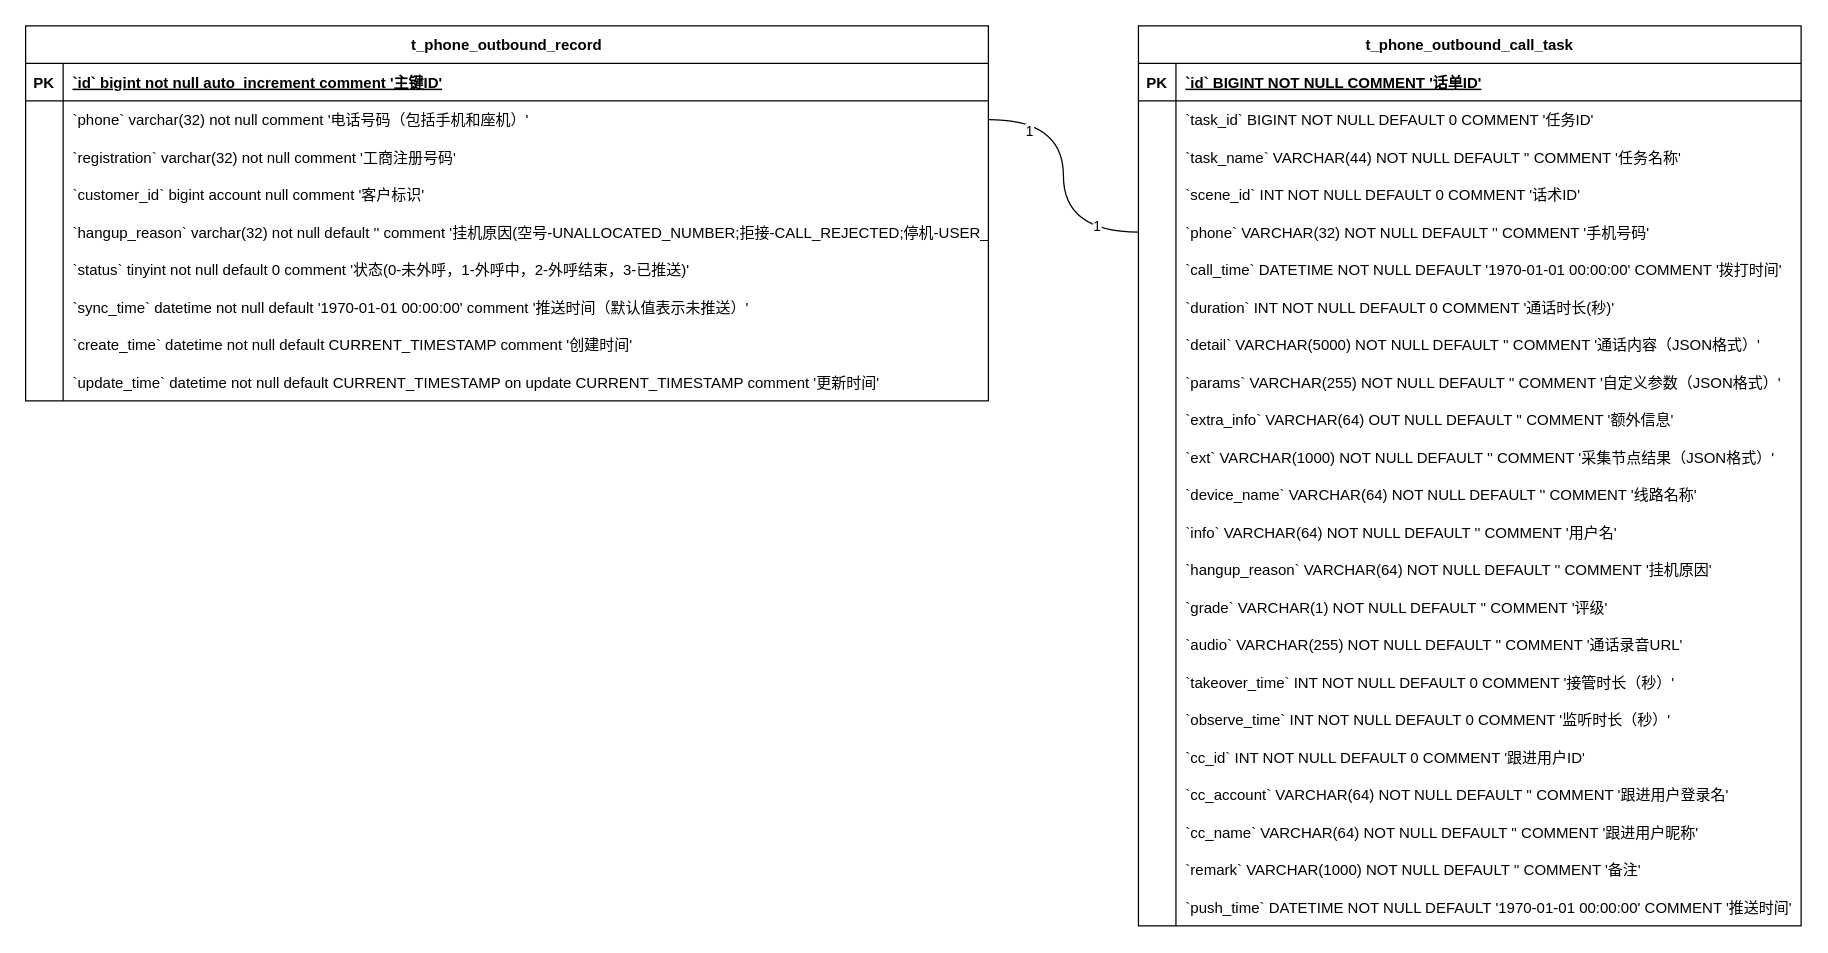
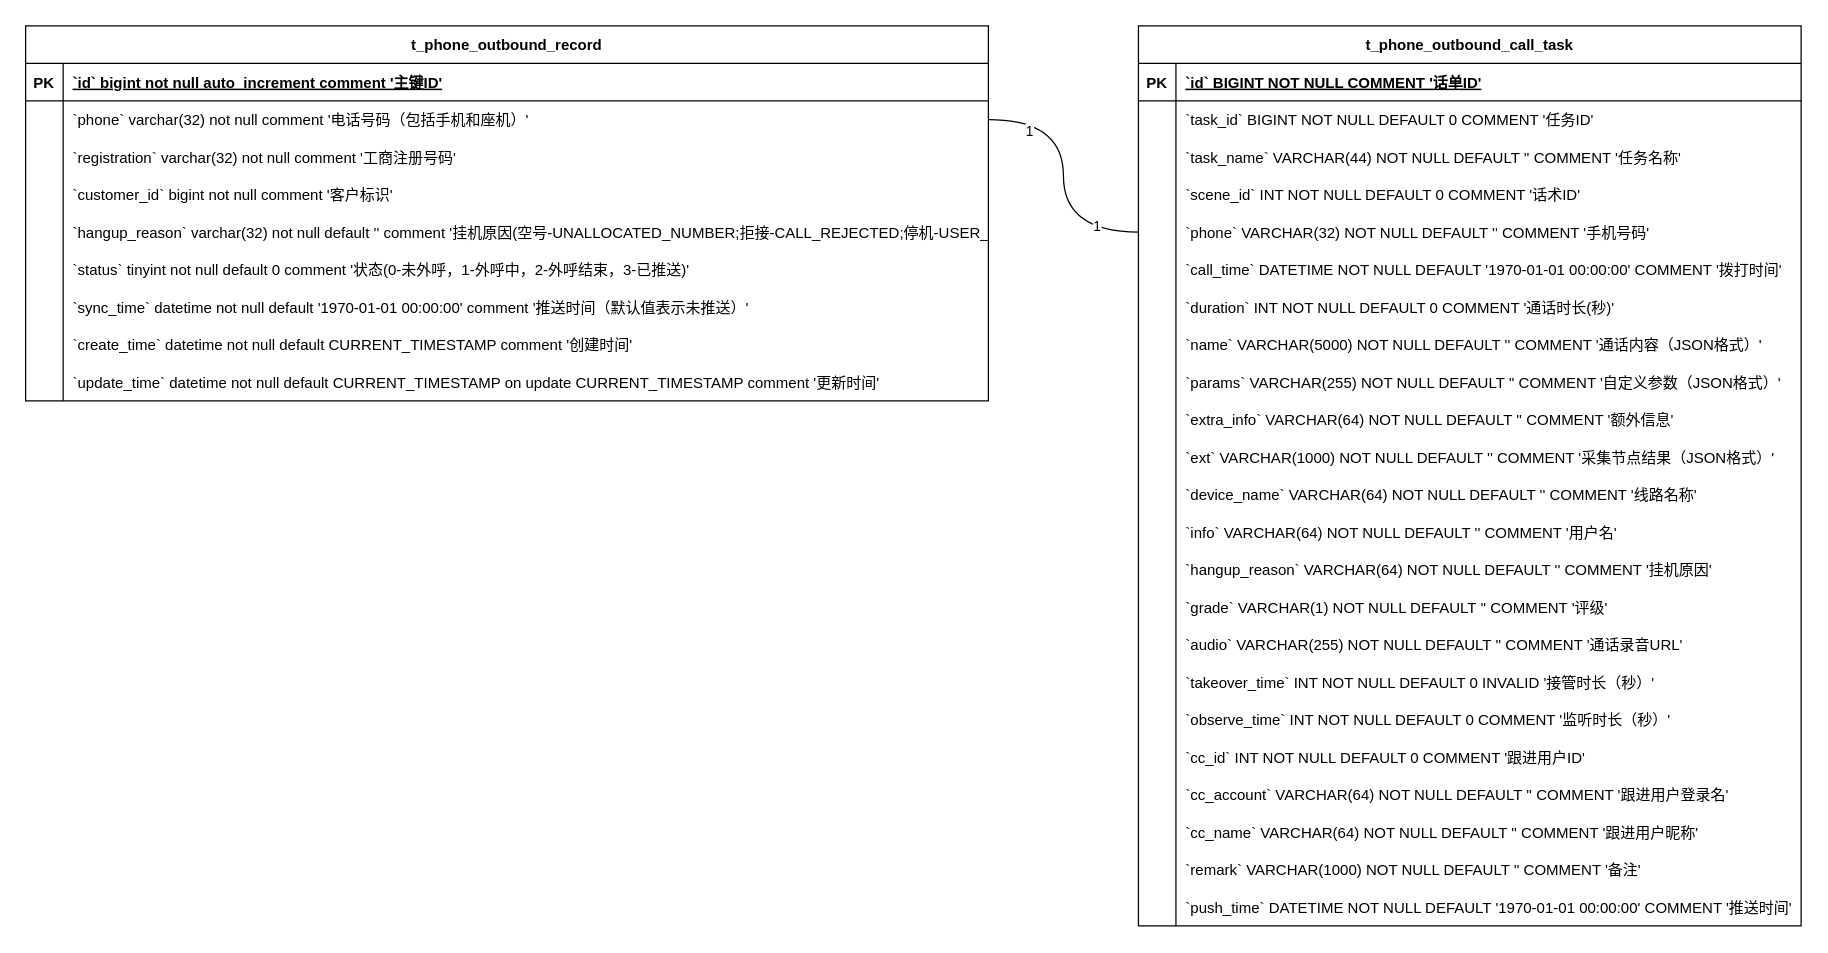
(280, 195) -> (263, 195)
(1475, 345) -> (1470, 345)
(1434, 420) -> (1434, 420)
(1446, 683) -> (1446, 683)
